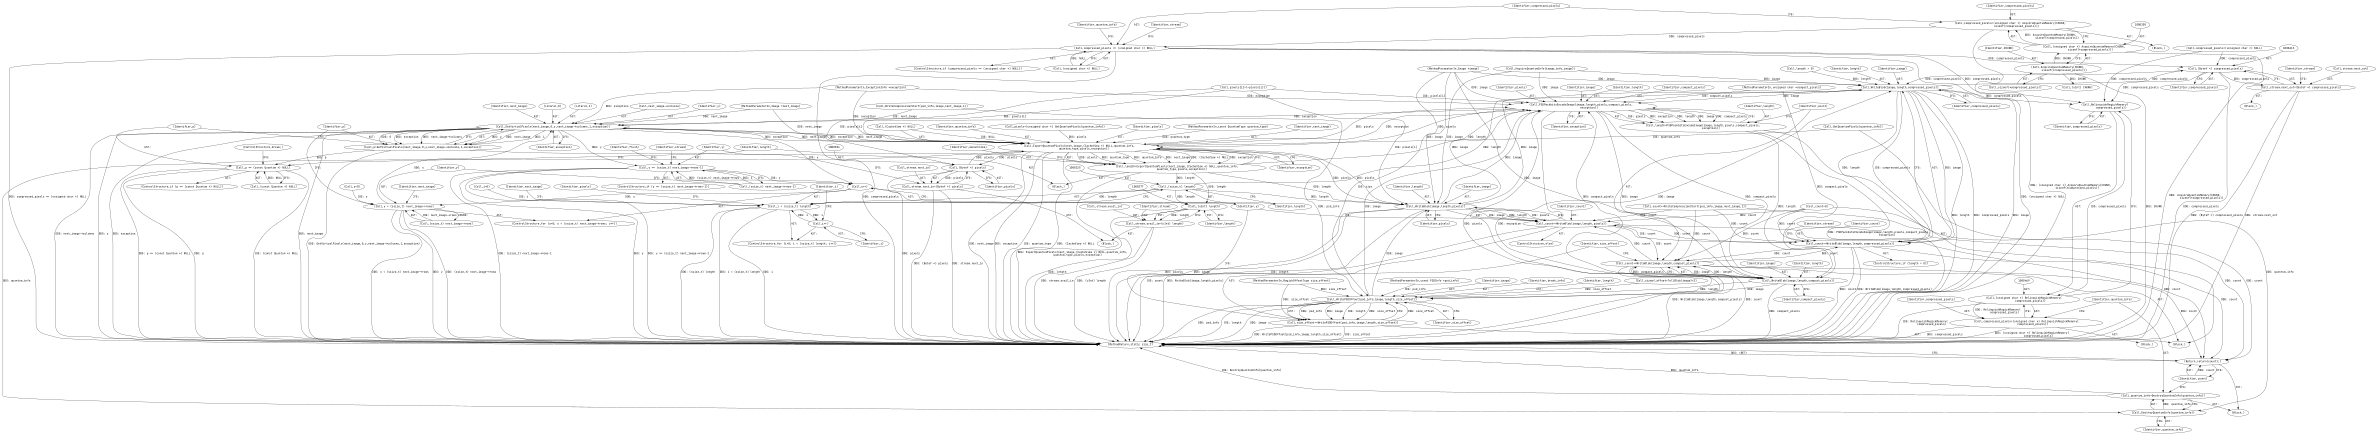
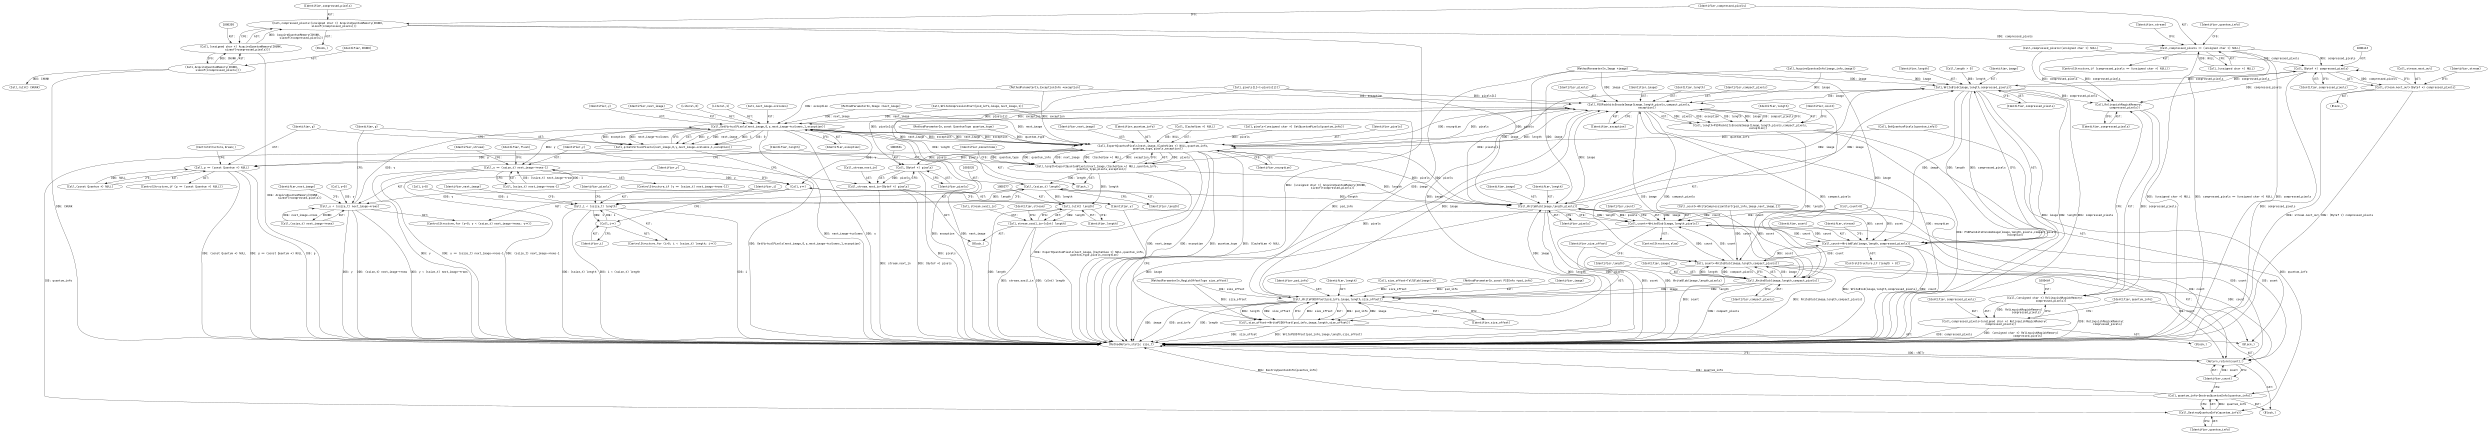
(1782, 88) -> none
(2015, 88) -> none
(1365, 187) -> (1420, 187)
(1547, 281) -> (1292, 281)
(1666, 281) -> (1407, 281)
